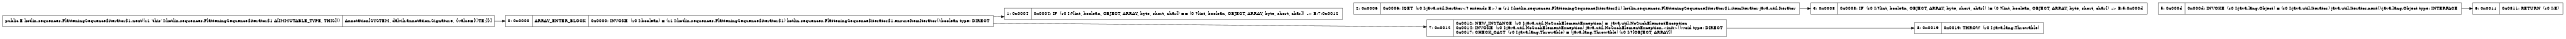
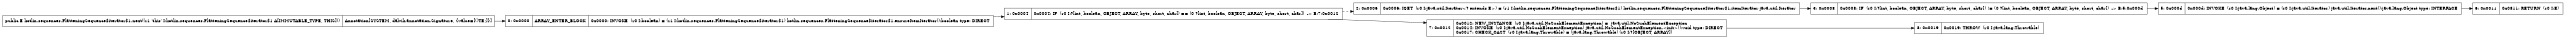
none -> (2151, 9)
none -> (1347, 12)
(1208, 25) -> (1376, 21)
